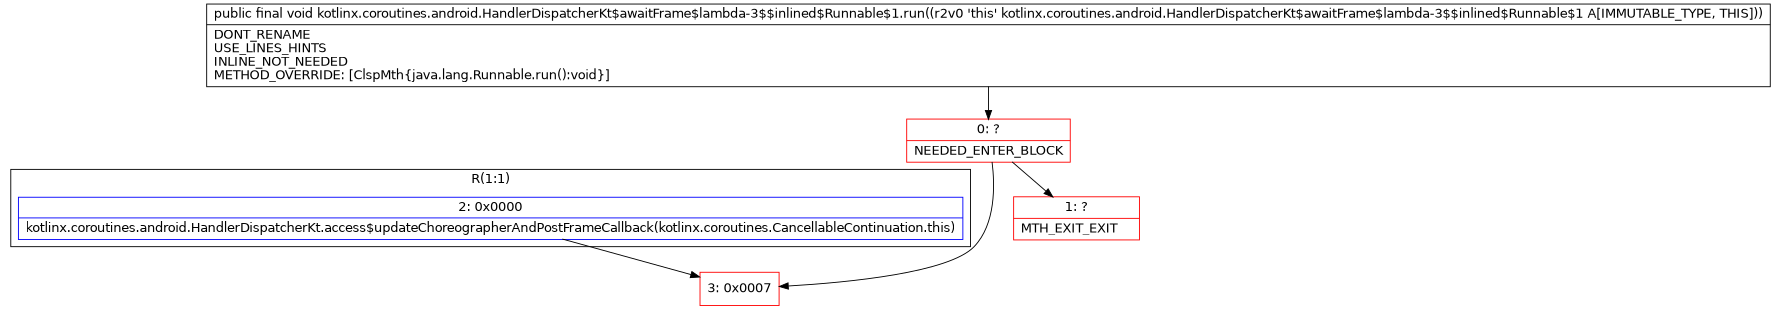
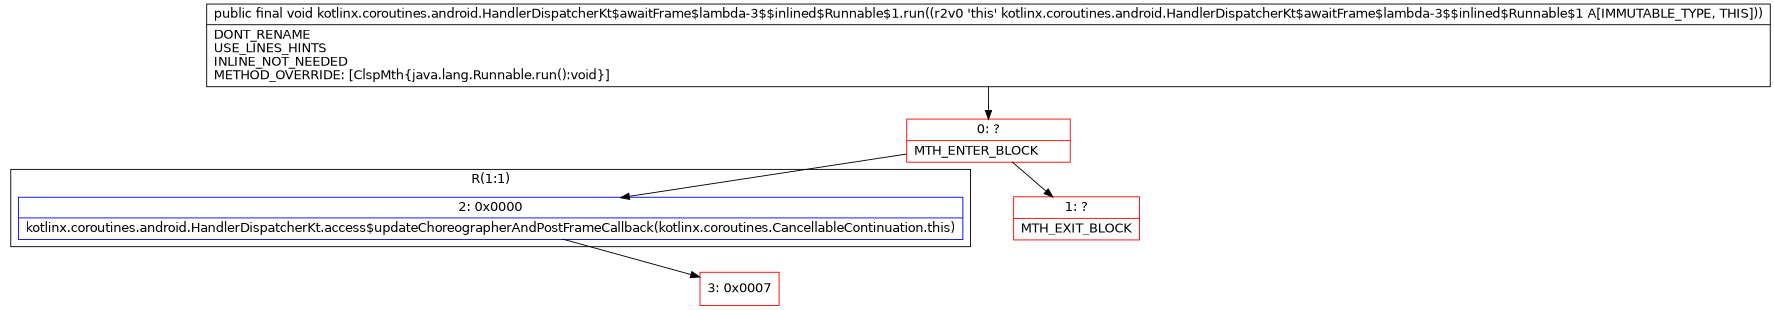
(988, 151) -> (976, 151)
(1069, 229) -> (1077, 229)
(928, 268) -> (768, 175)
